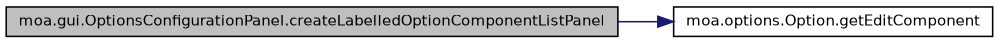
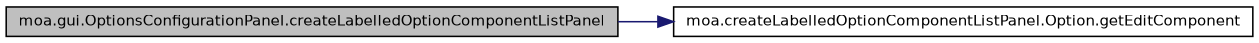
(833, 22) -> (963, 22)
